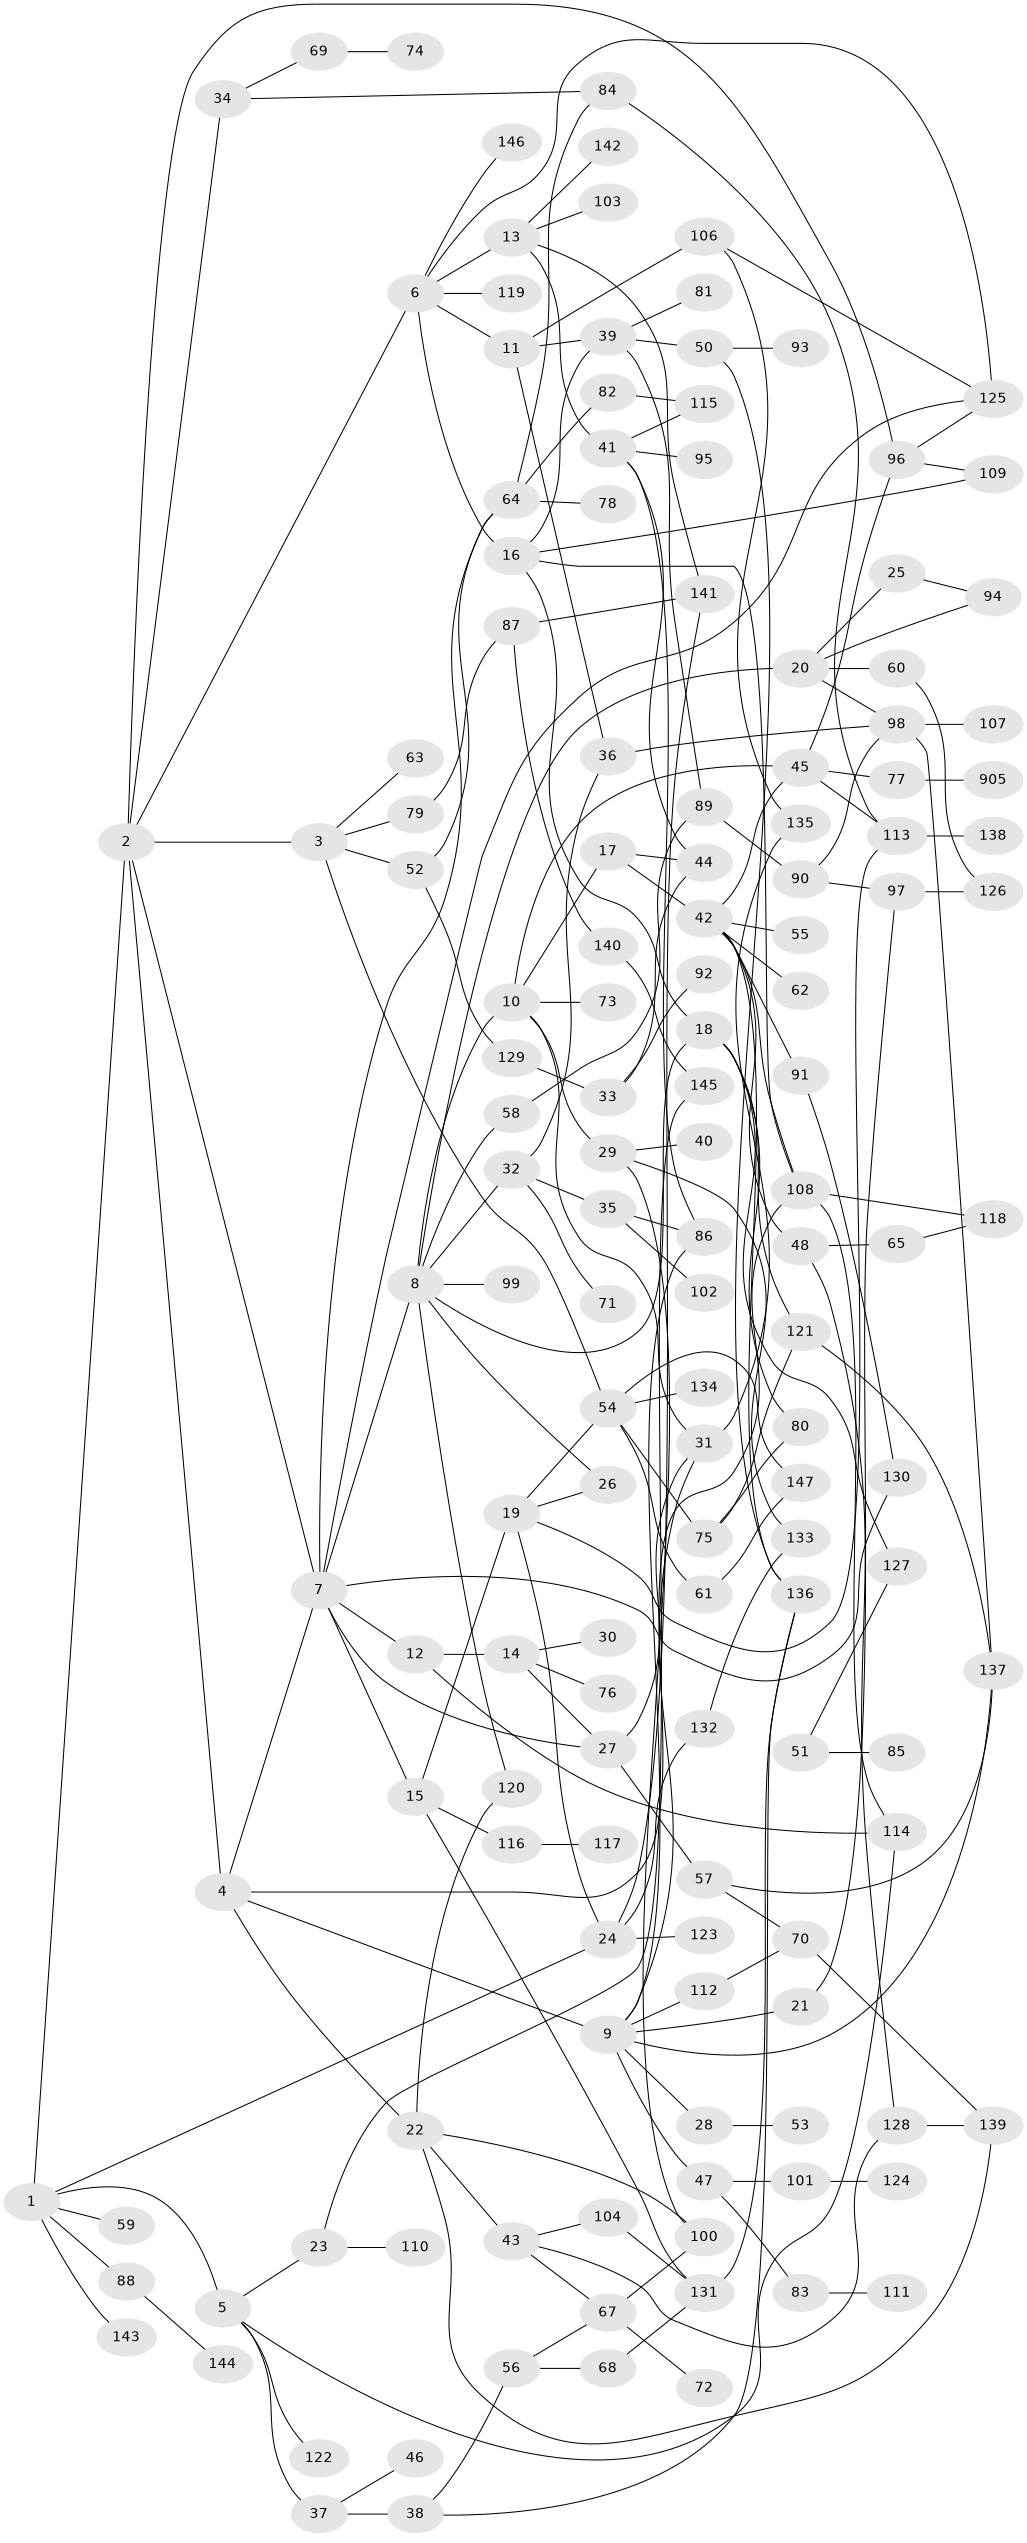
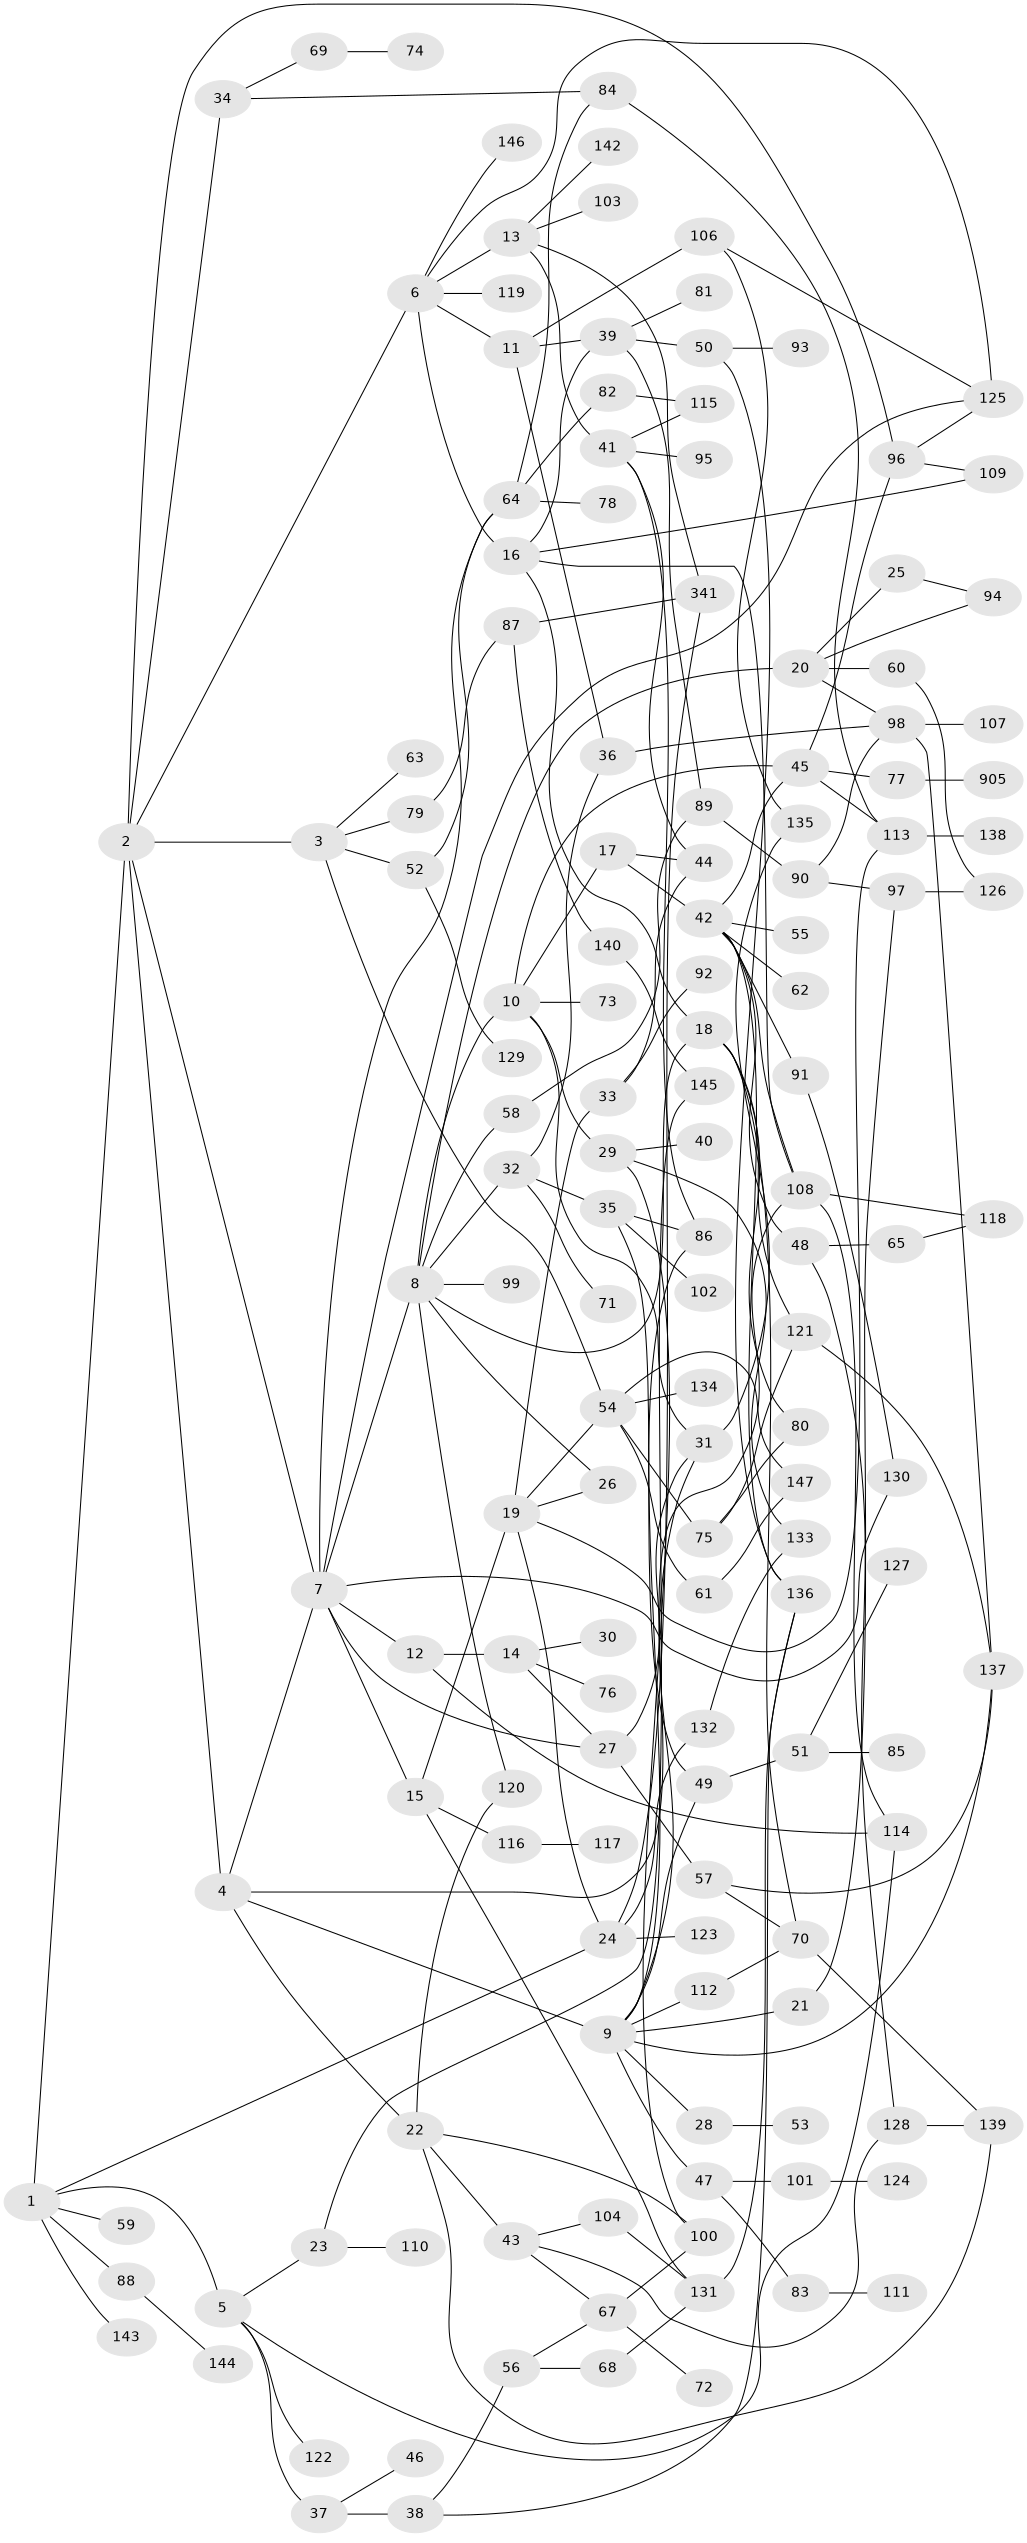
(704, 594) -> (704, 594)
(571, 1082) -> (543, 1300)
(769, 1355) -> (769, 1480)
none -> (704, 1785)
